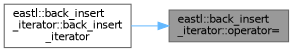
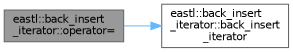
(145, 26) -> (137, 26)
